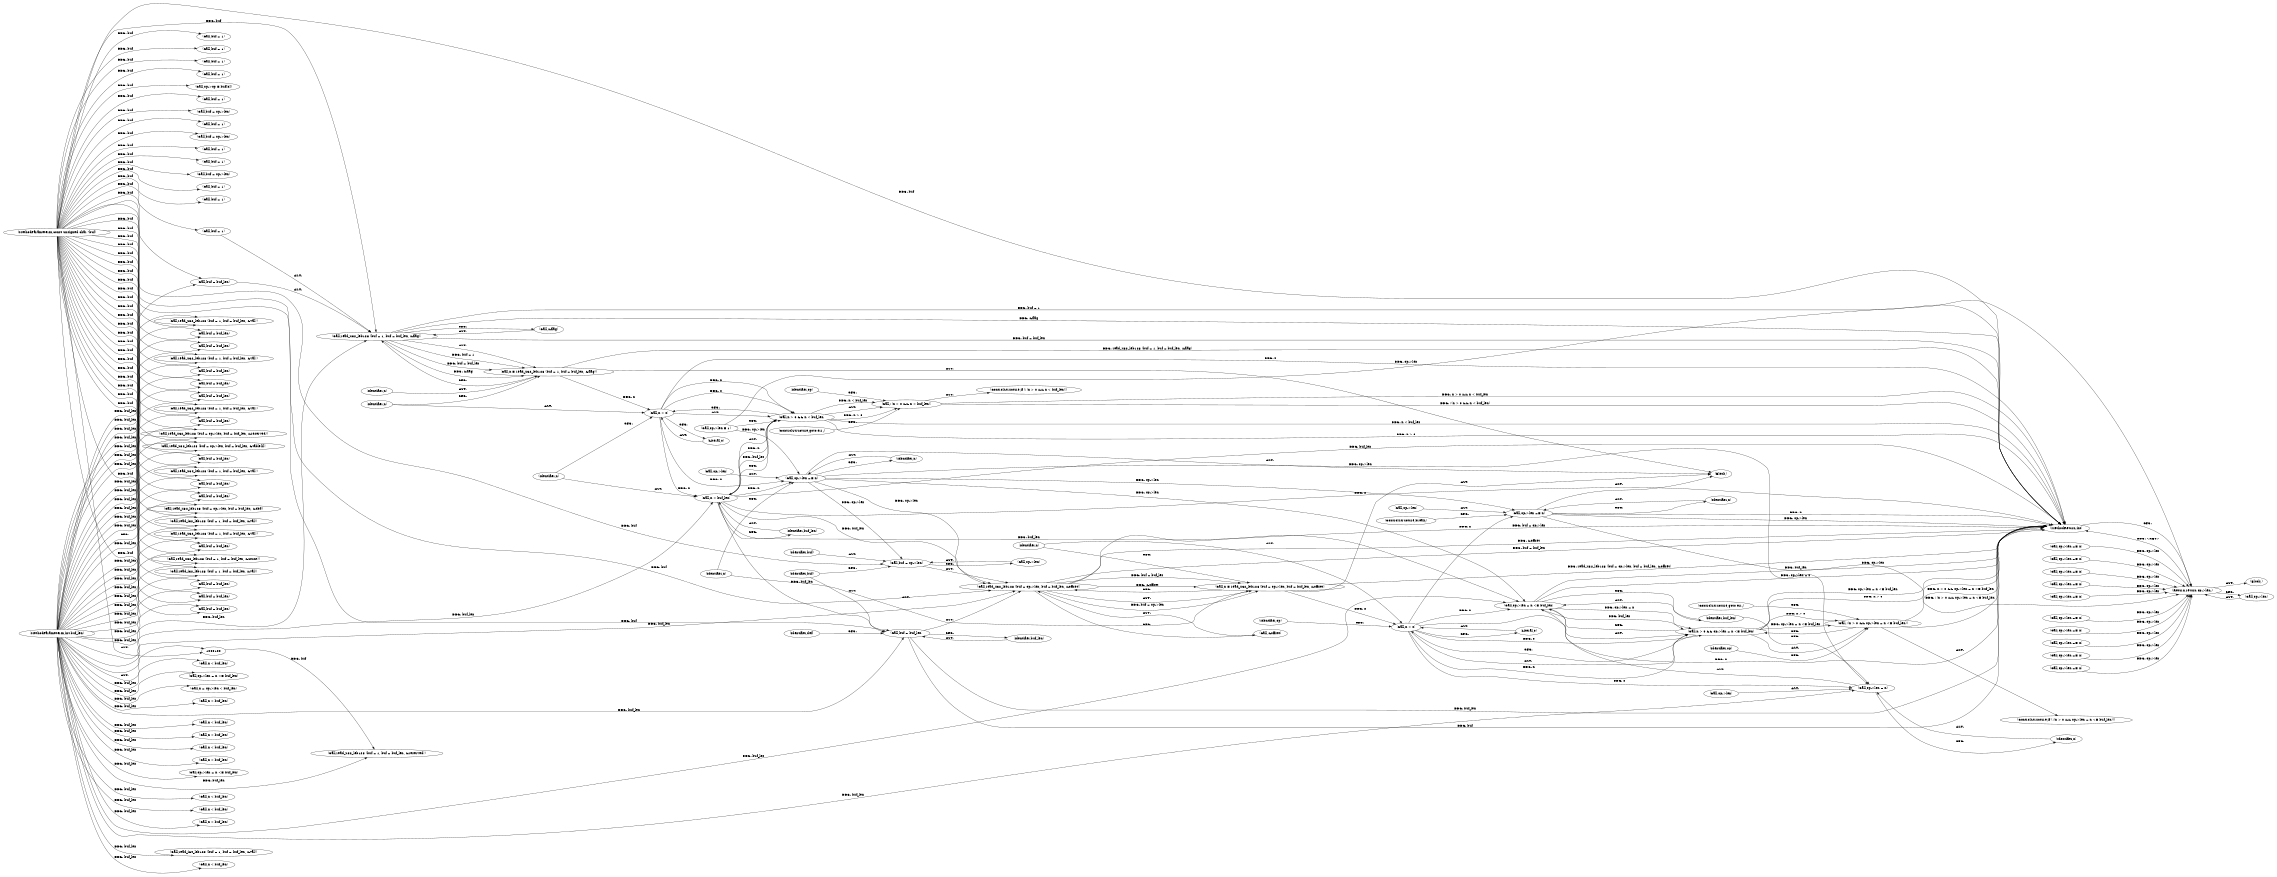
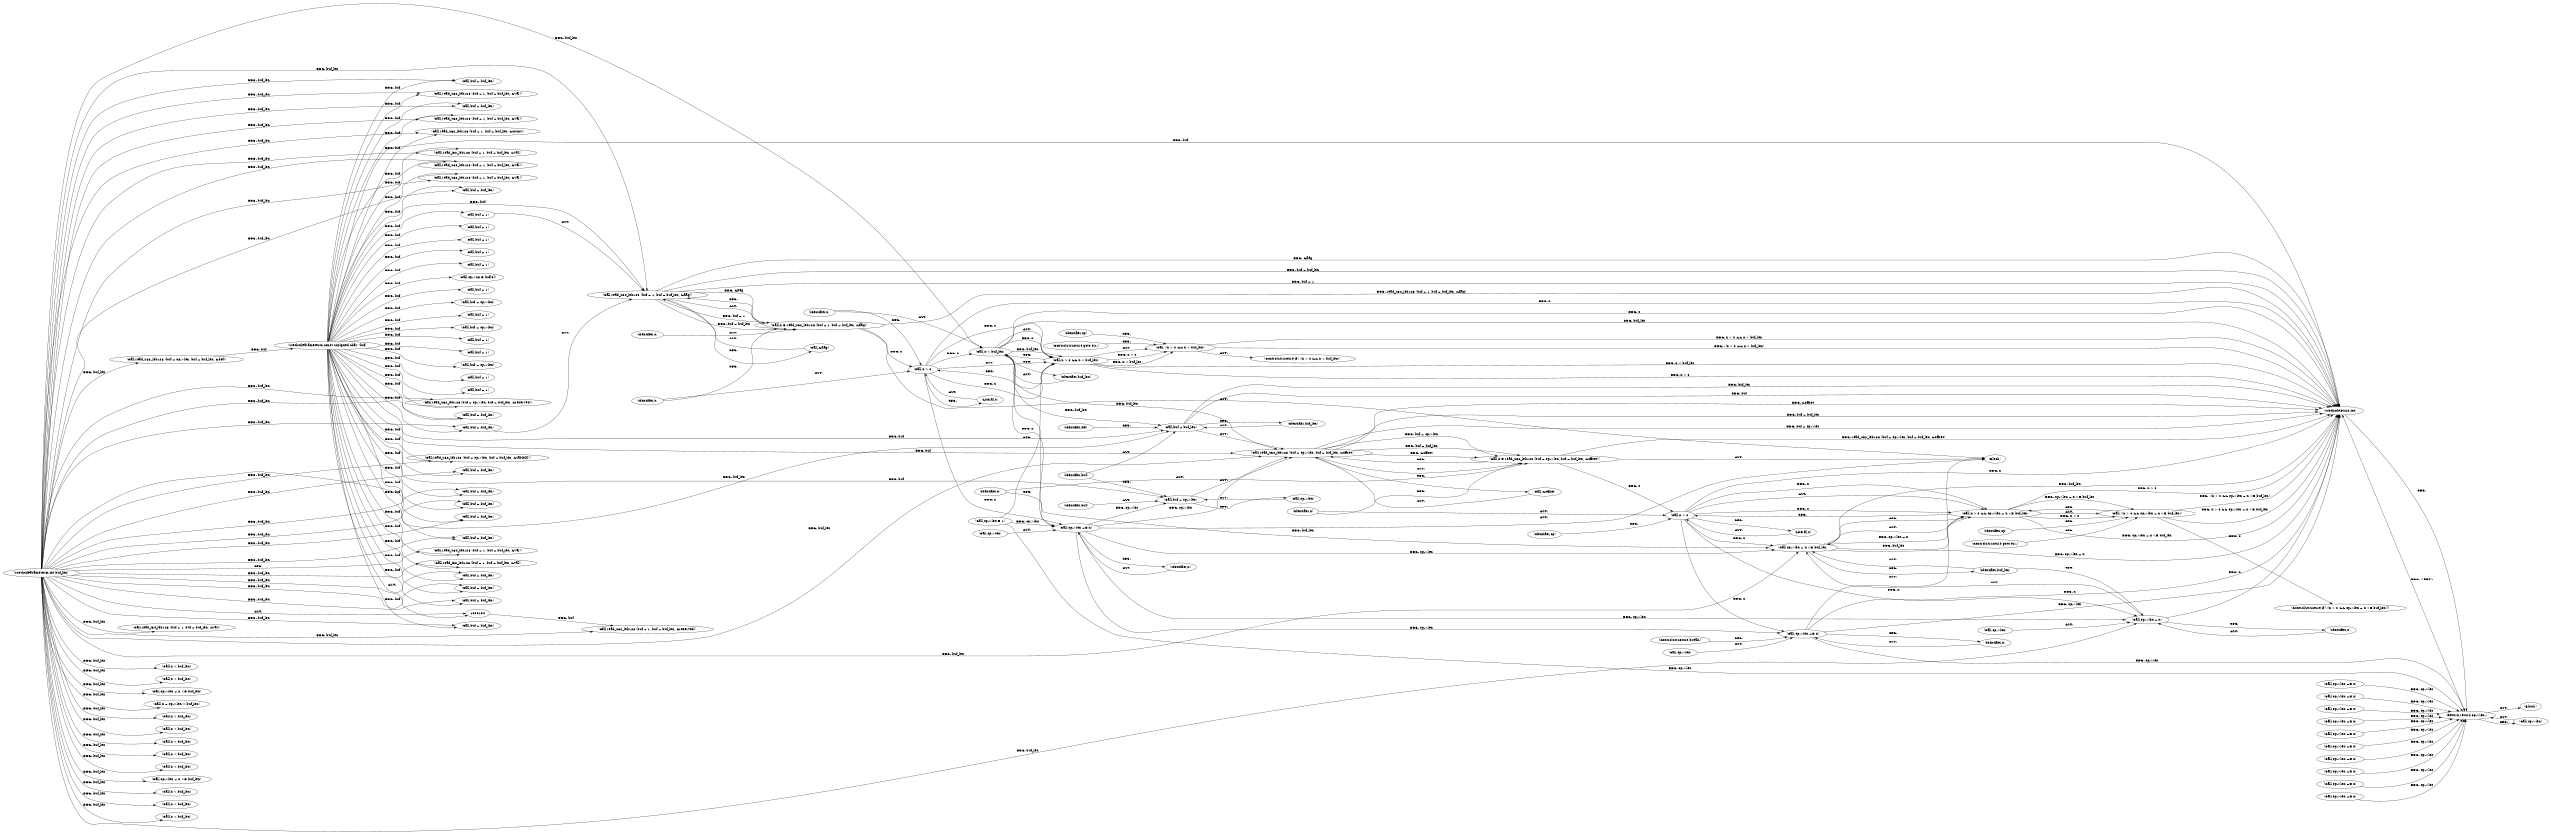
(135, 355) -> (252, 352)
none -> (2289, 551)
(1961, 650) -> (2235, 536)
